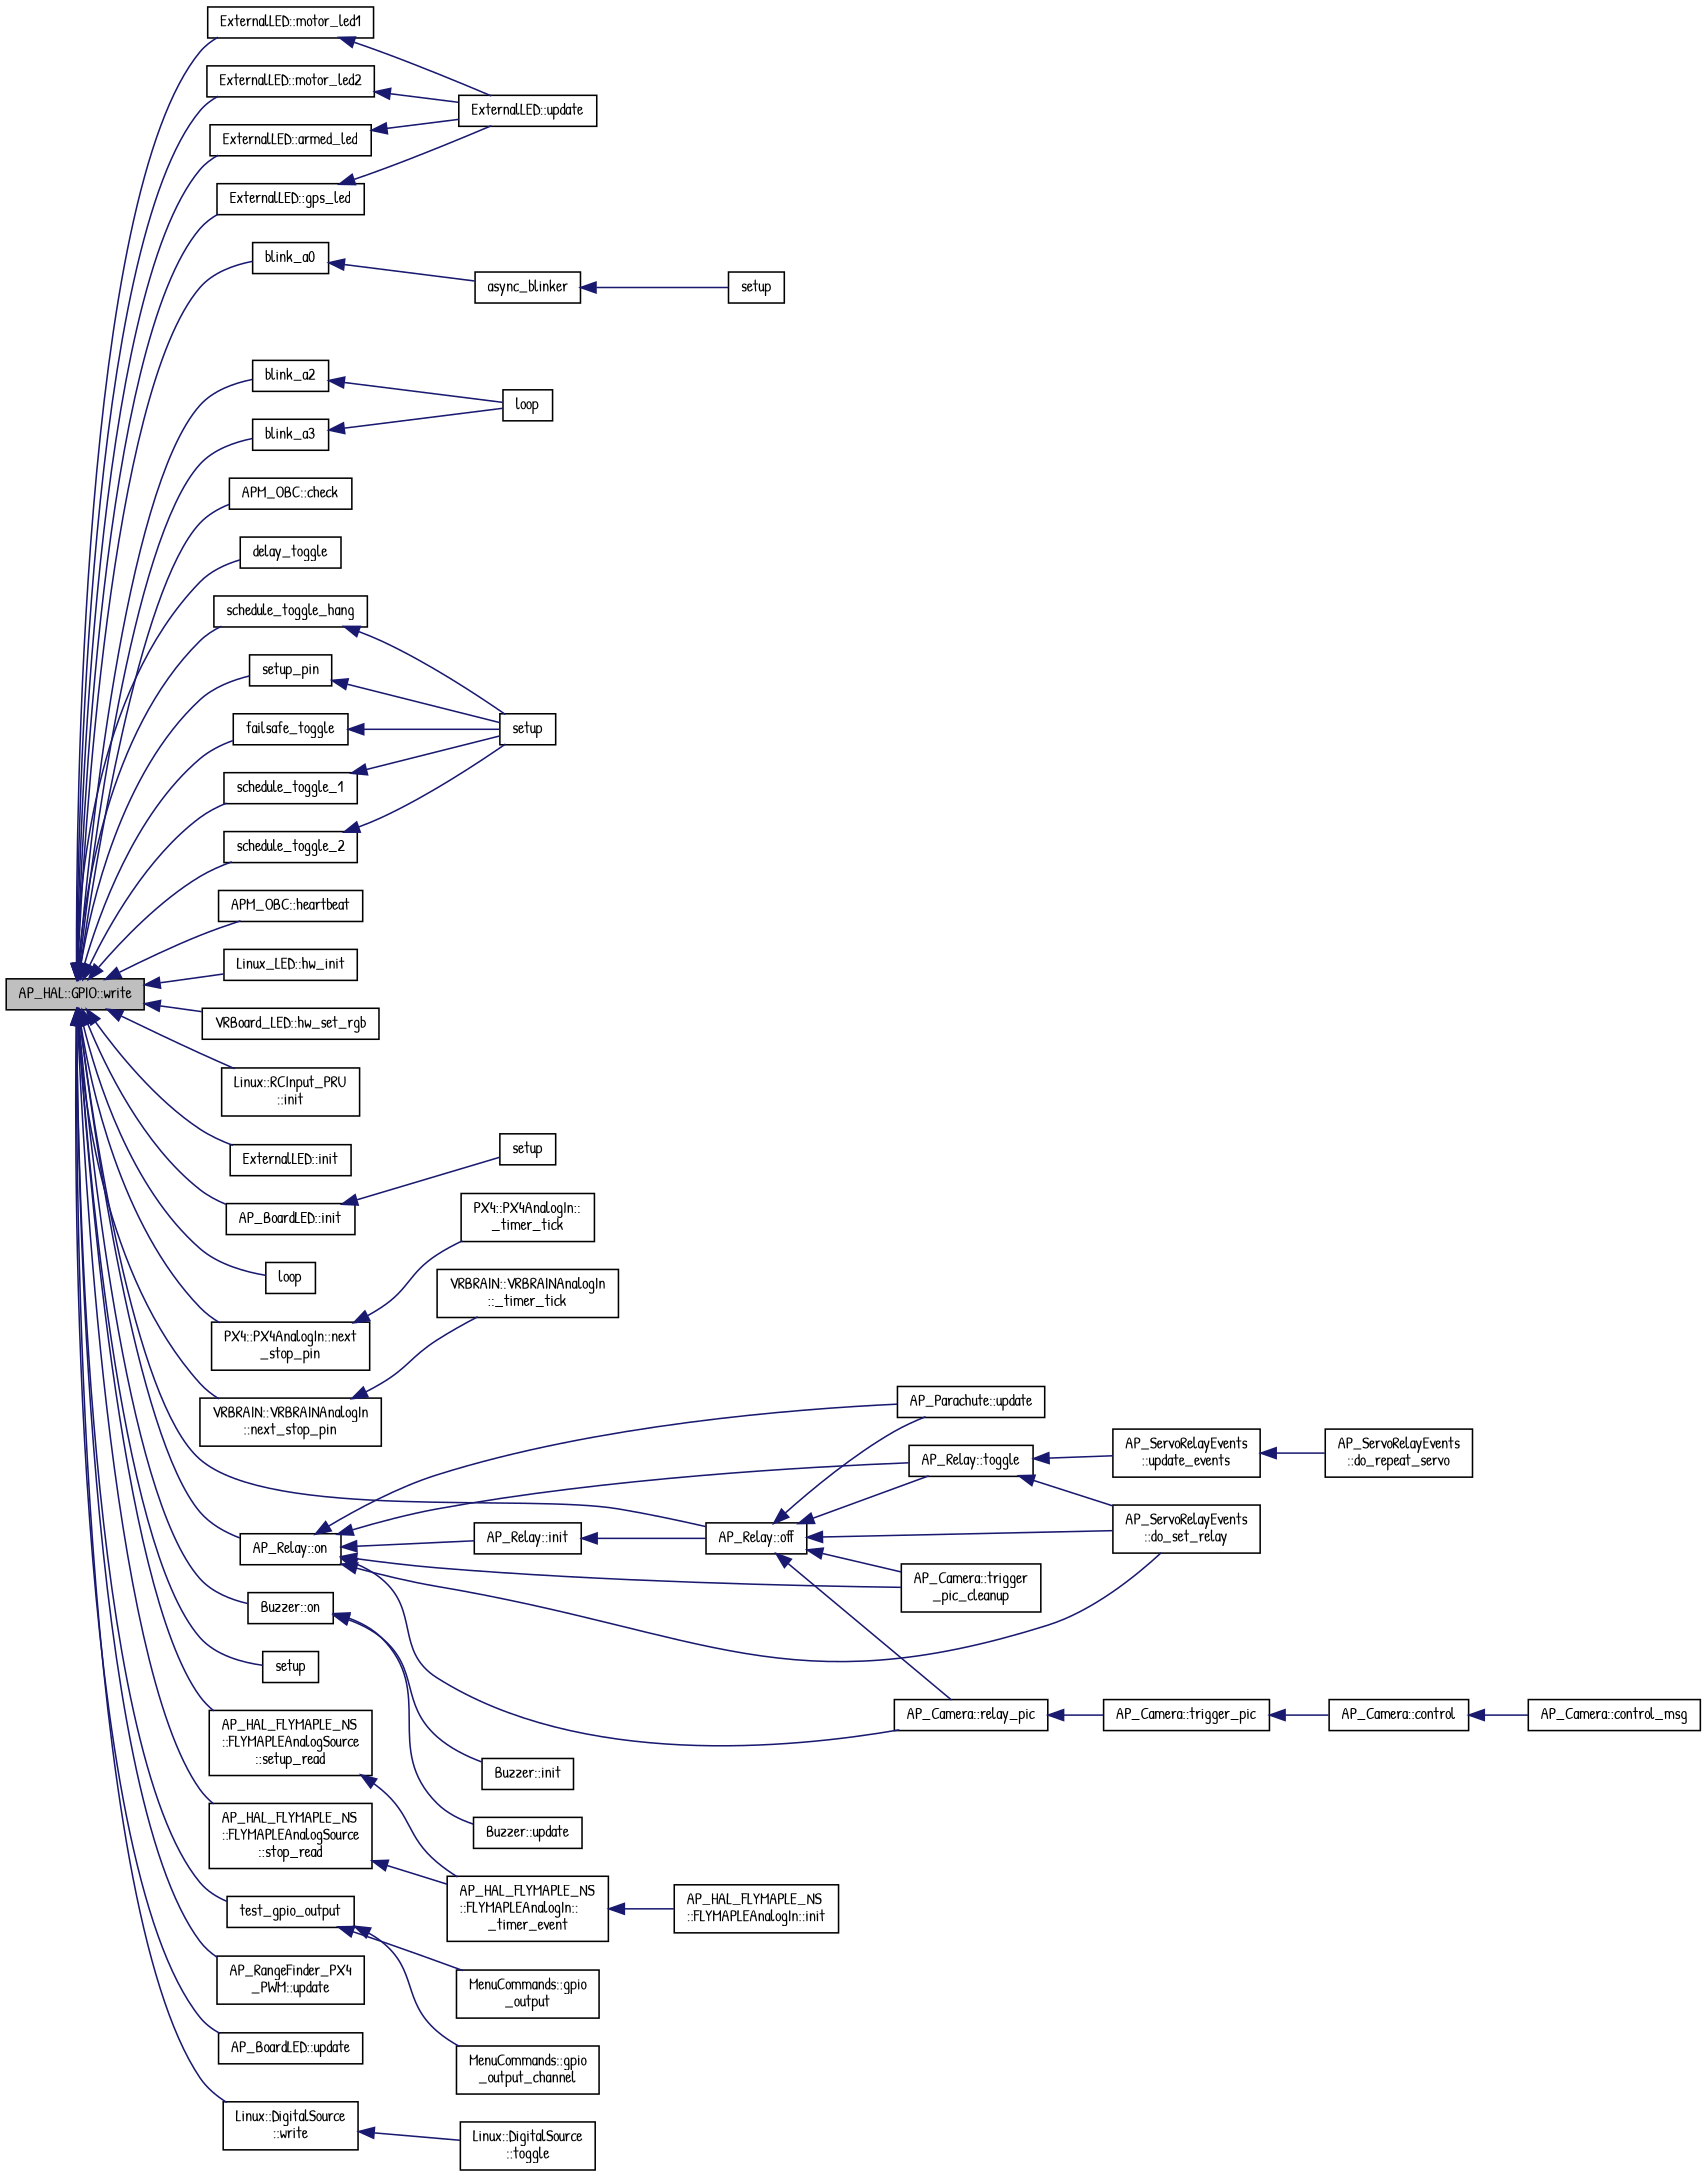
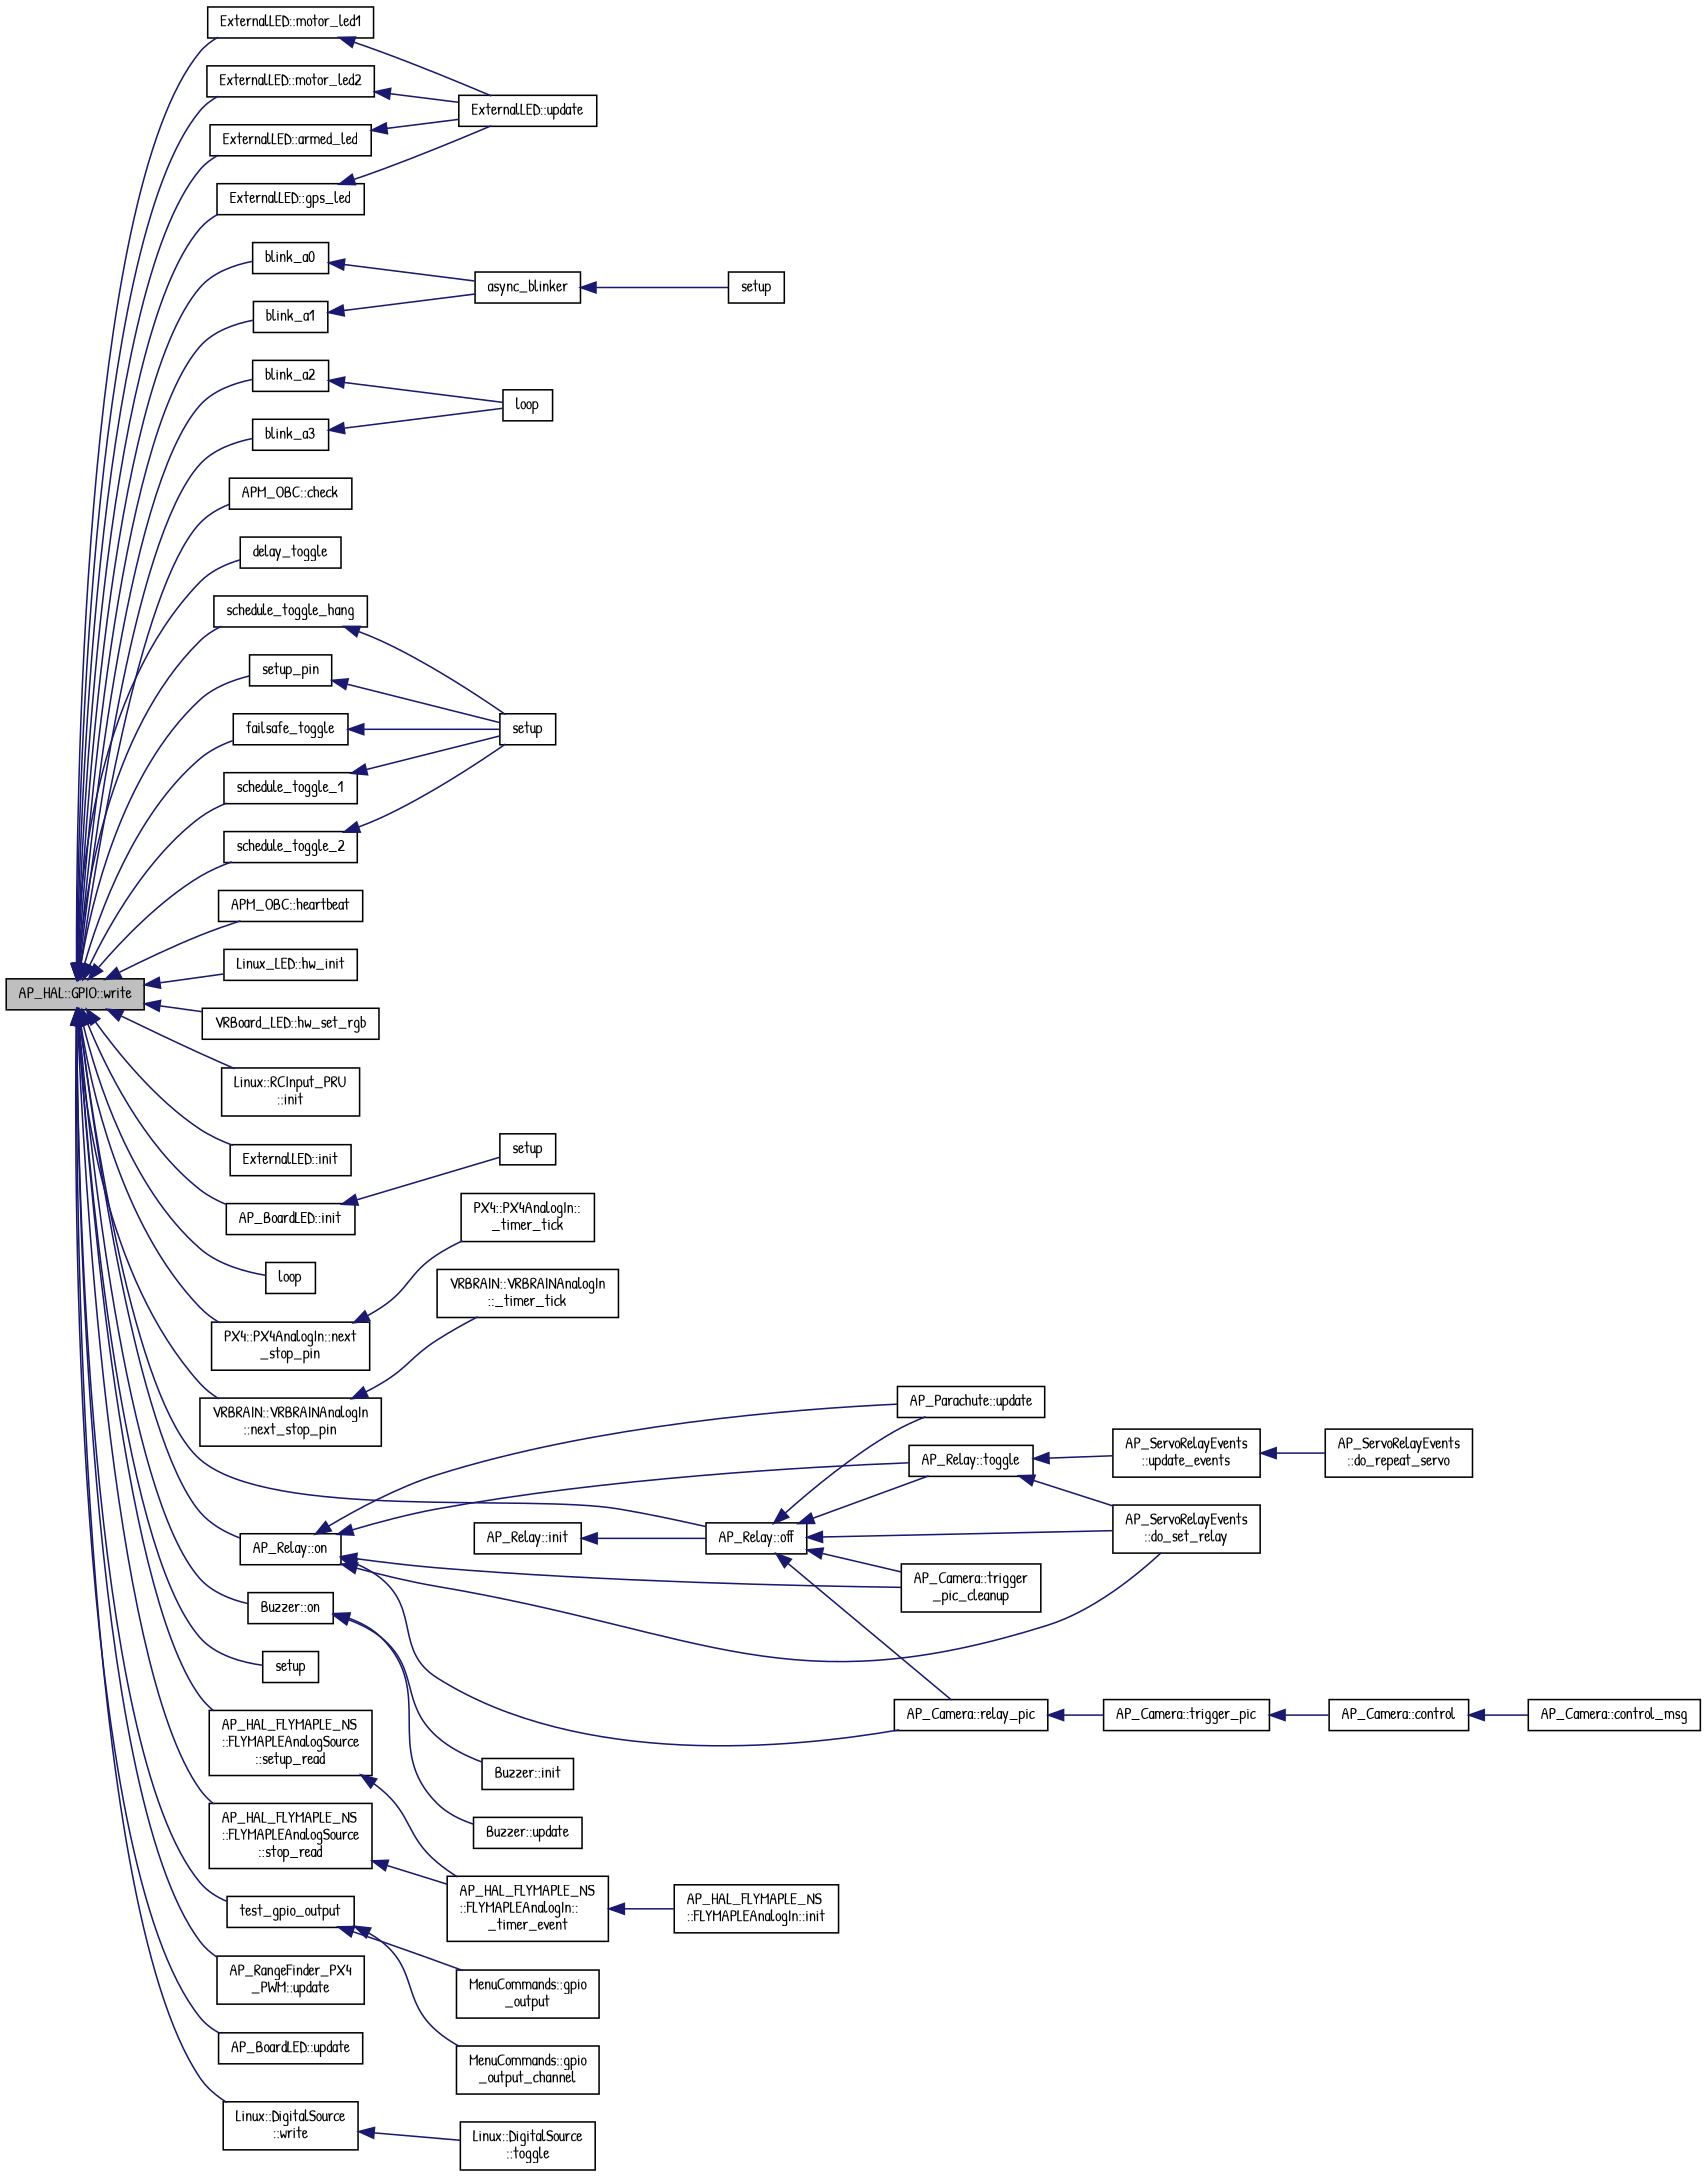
none -> (291, 317)
(415, 1544) -> none
